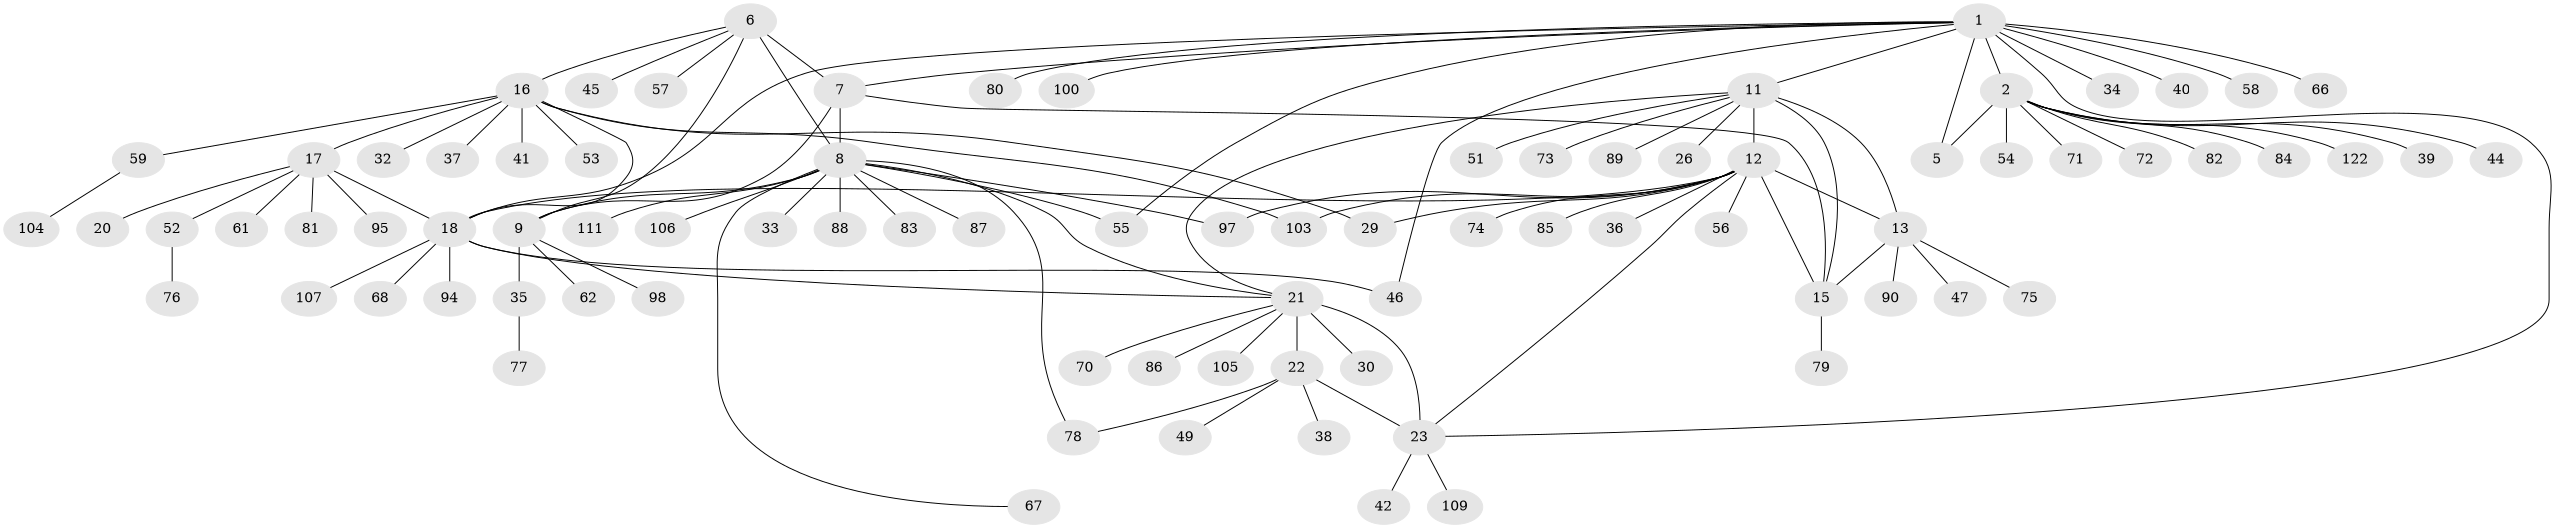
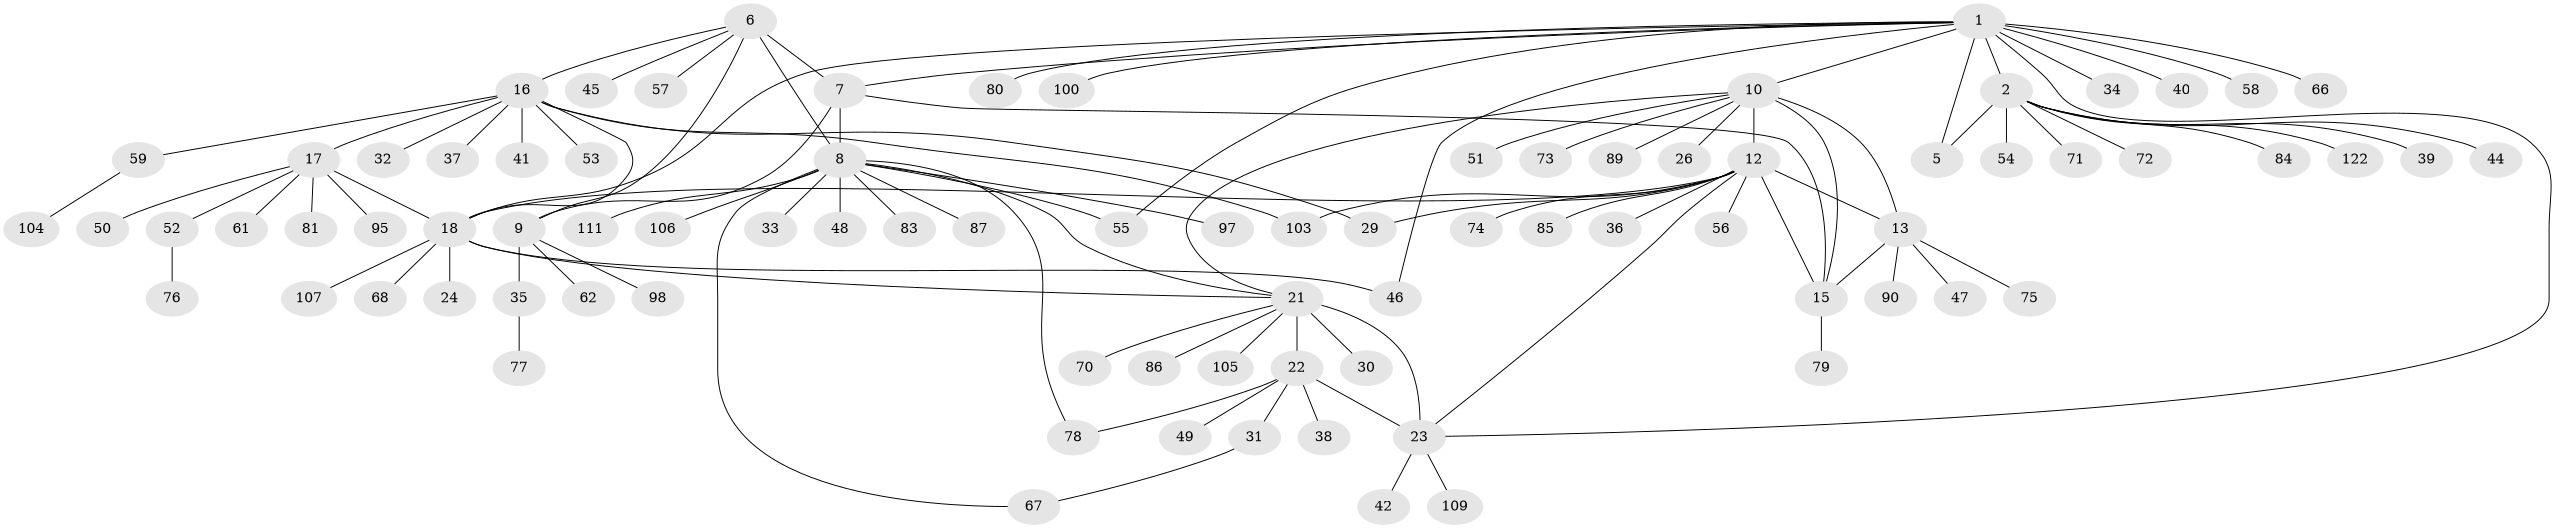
(1754, 91) -> (1754, 91)
(2215, 160) -> none
(1404, 192) -> none
(679, 194) -> none
(103, 229) -> (103, 229)
(840, 229) -> (840, 229)
(450, 299) -> (450, 299)
none -> (1255, 438)
